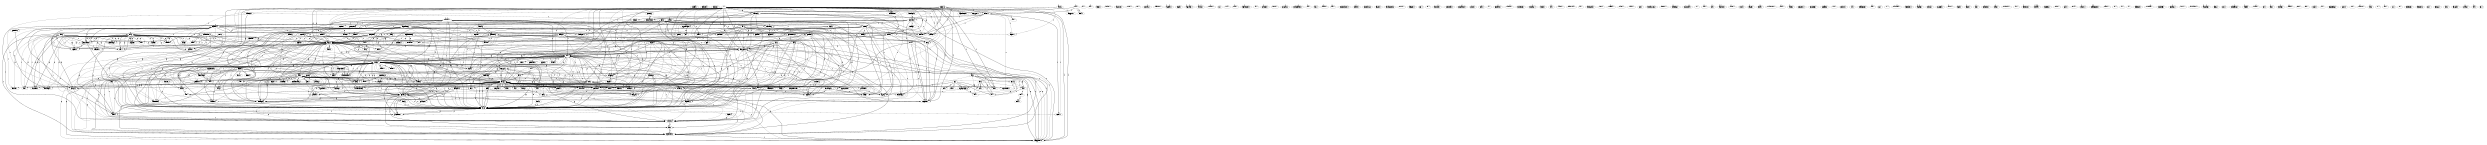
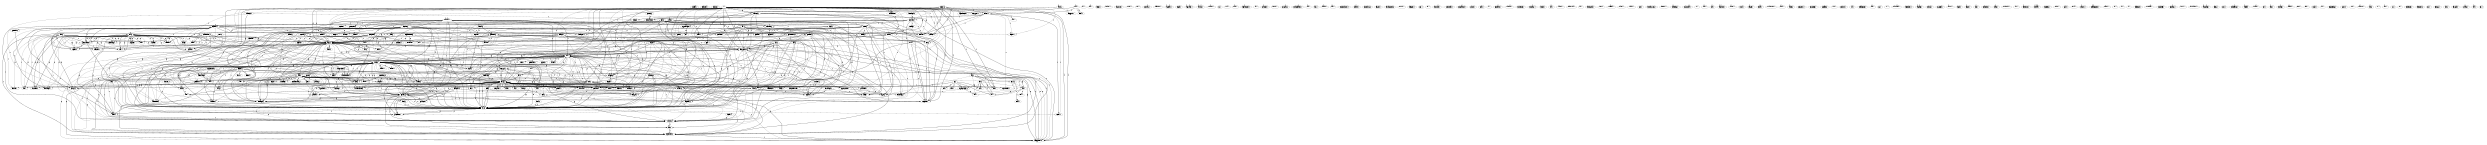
(406, 27) -> (406, 27)
none -> (335, 35)
(694, 84) -> (865, 91)
(1020, 98) -> (1017, 94)
